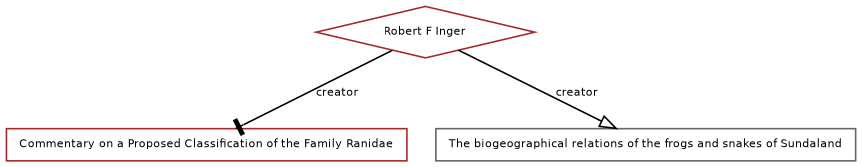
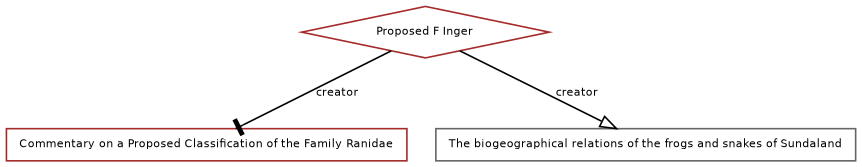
(425, 32) -> (425, 32)
